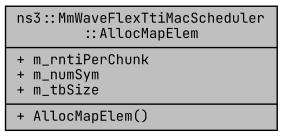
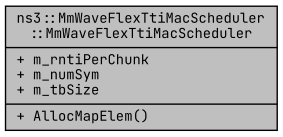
(141, 34) -> (141, 34)
